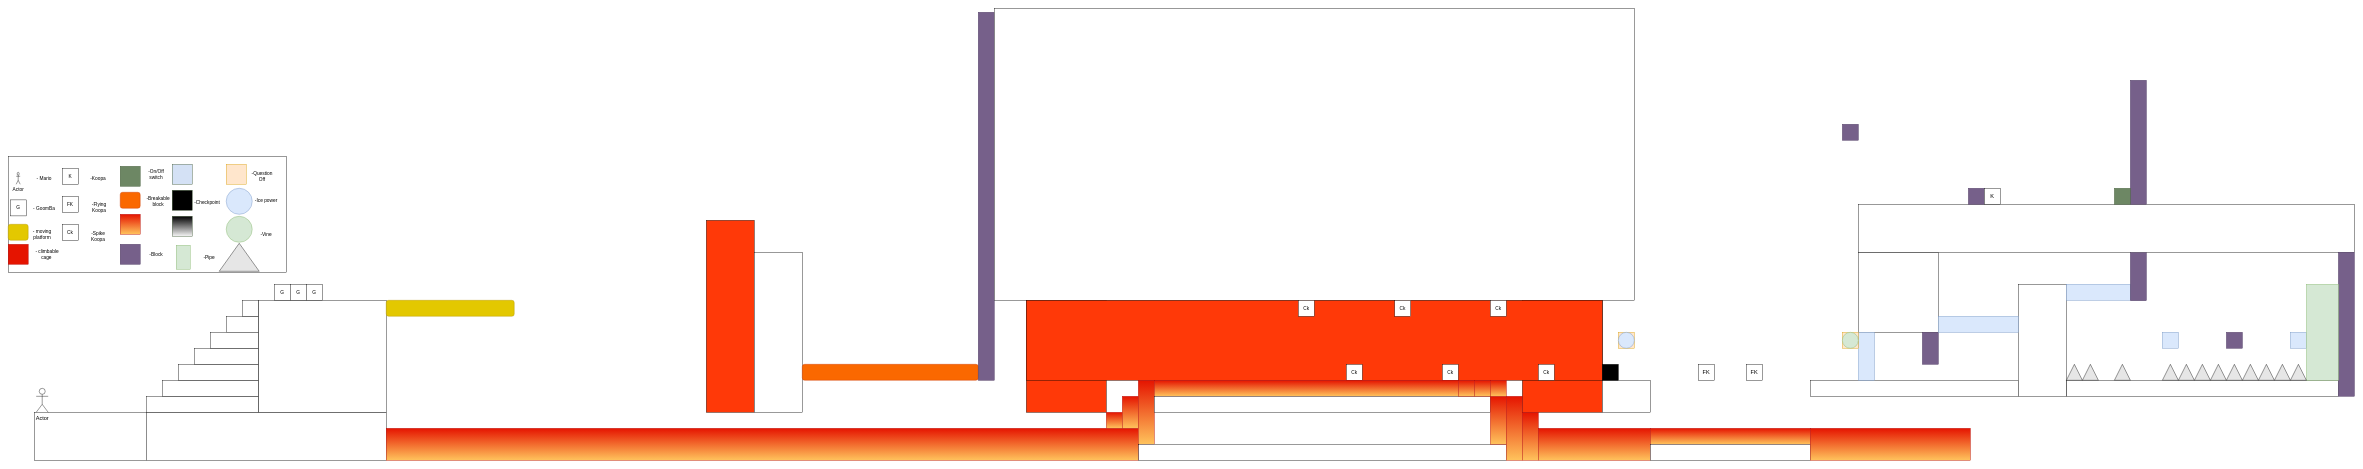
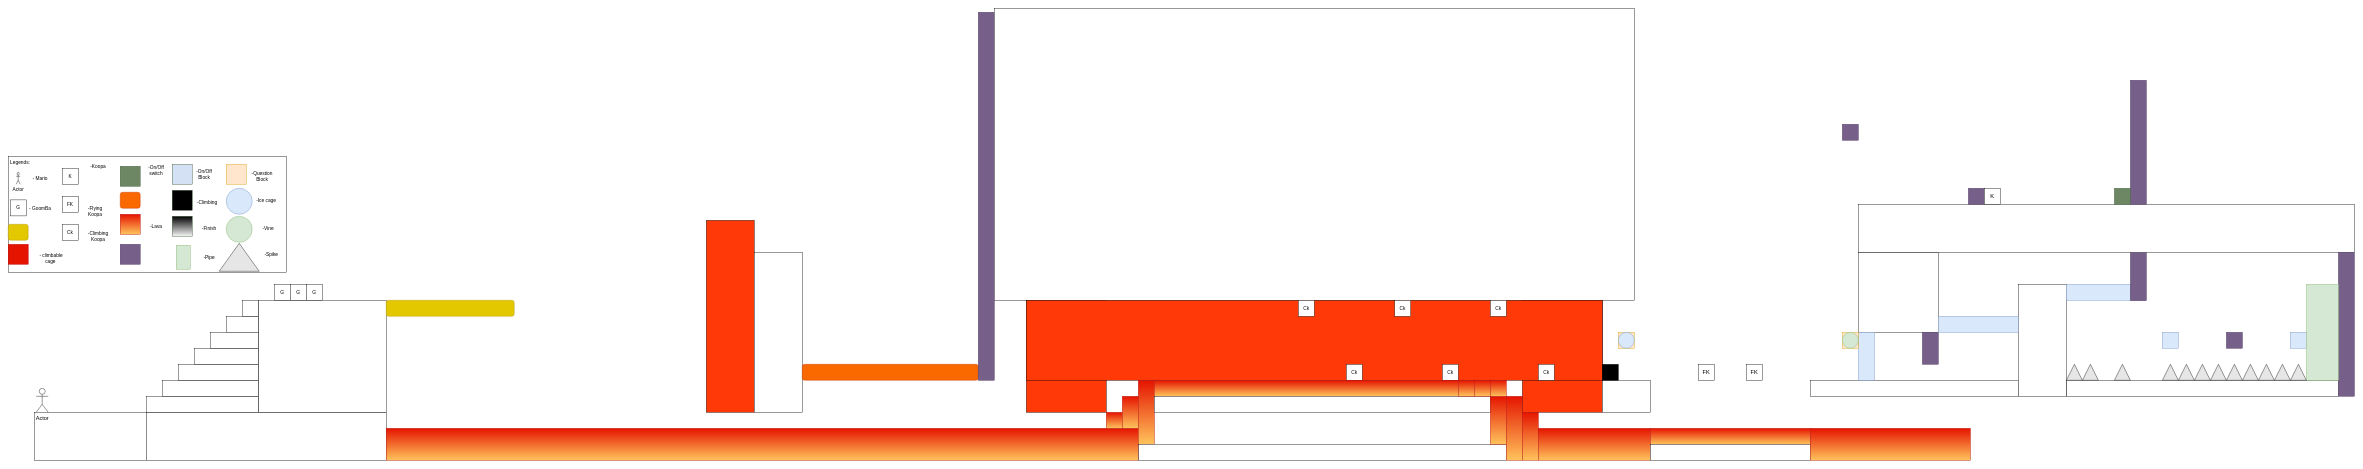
none -> (20, 162)
(156, 174) -> (156, 170)
none -> (204, 174)
(262, 176) -> (262, 176)
(44, 178) -> (40, 178)
(98, 178) -> (98, 166)
(266, 200) -> (266, 200)
(158, 201) -> none
(207, 202) -> (207, 202)
(99, 207) -> (95, 211)
(44, 208) -> (40, 208)
none -> (156, 226)
none -> (209, 228)
(42, 234) -> none
(266, 234) -> (268, 228)
(98, 236) -> (98, 236)
(47, 254) -> (51, 258)
(156, 254) -> none
none -> (271, 254)
